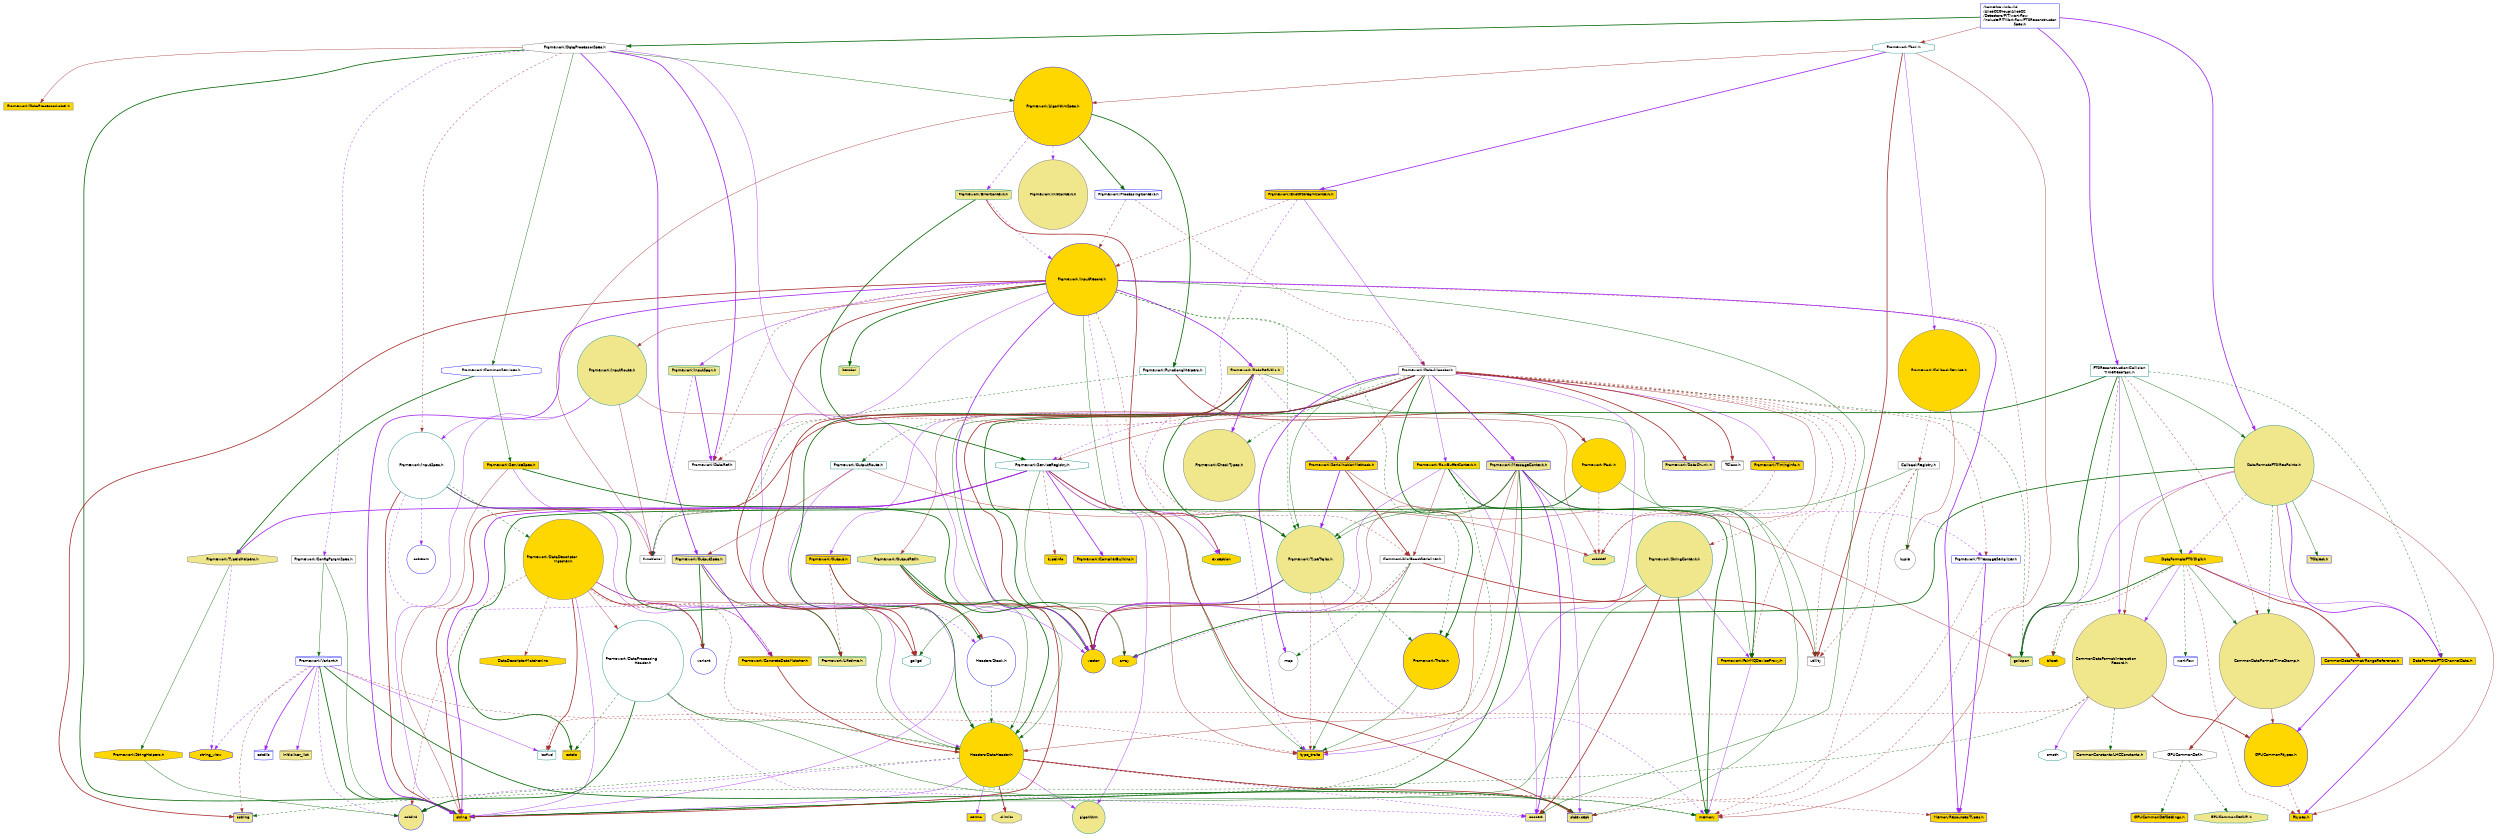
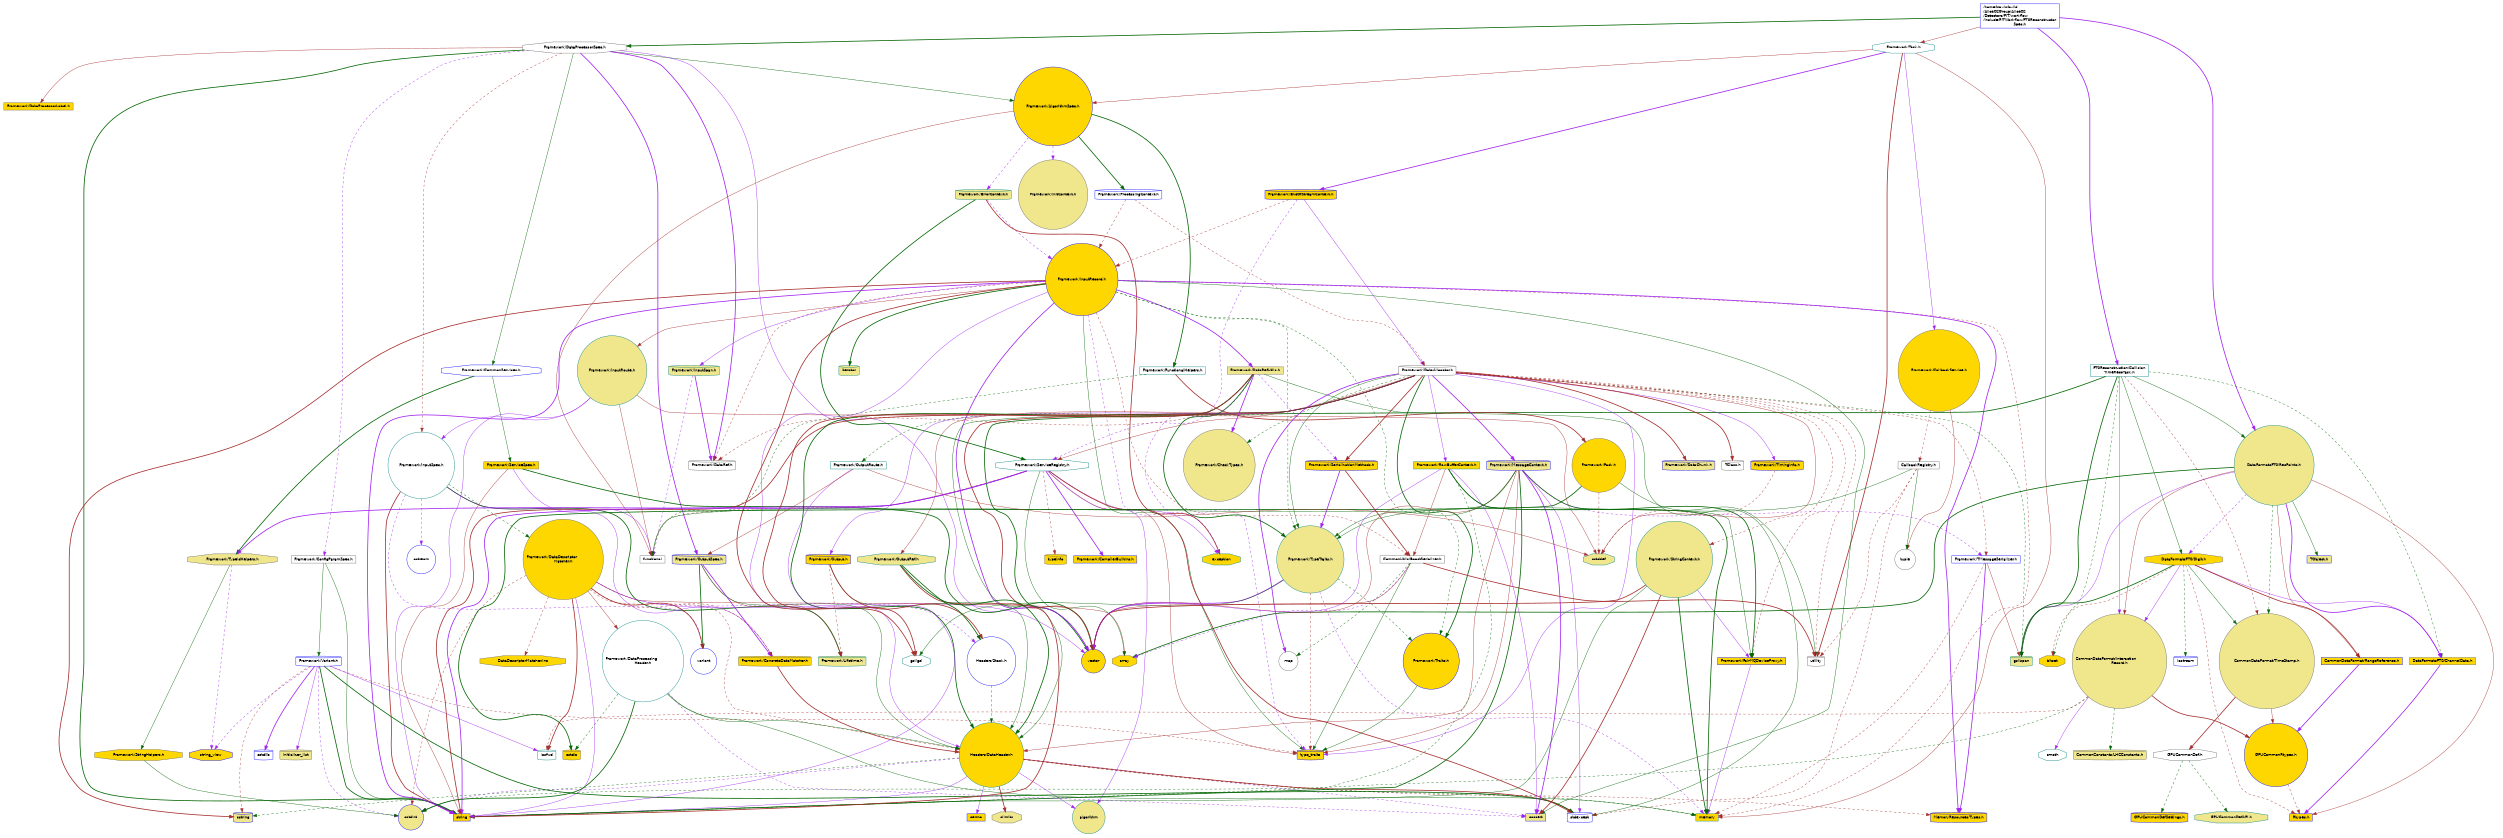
(1721, 522) -> (2002, 606)
(2186, 661) -> (2186, 661)
(1580, 817) -> (1580, 817)
